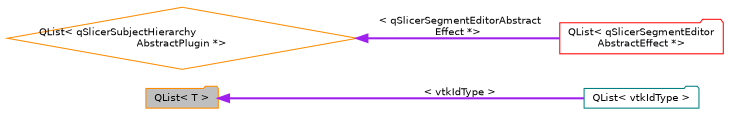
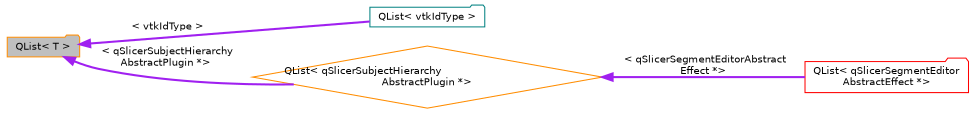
none -> (183, 81)
